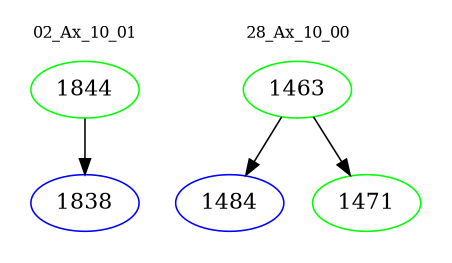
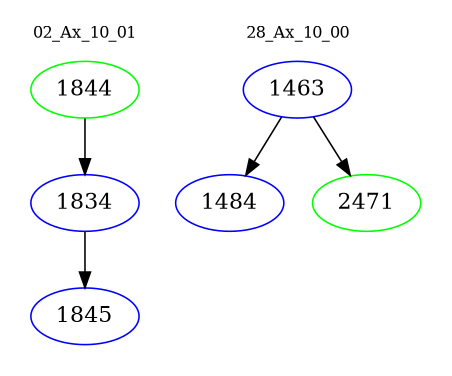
(297, 90) -> (297, 90)
(85, 203) -> (85, 203)
(367, 203) -> (367, 203)
none -> (85, 316)
